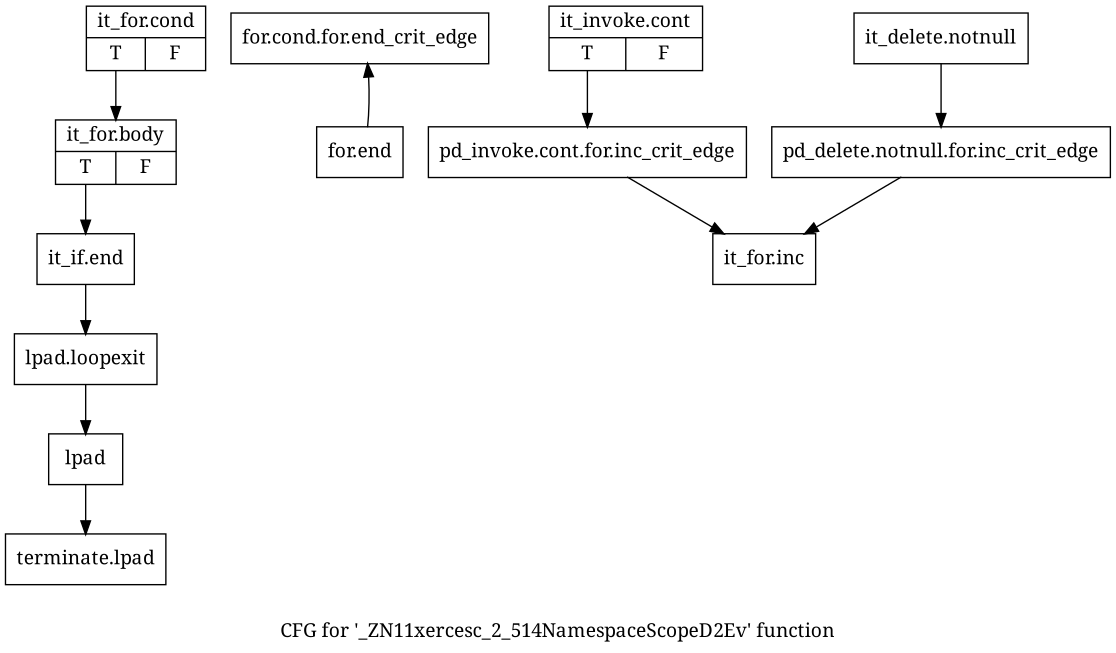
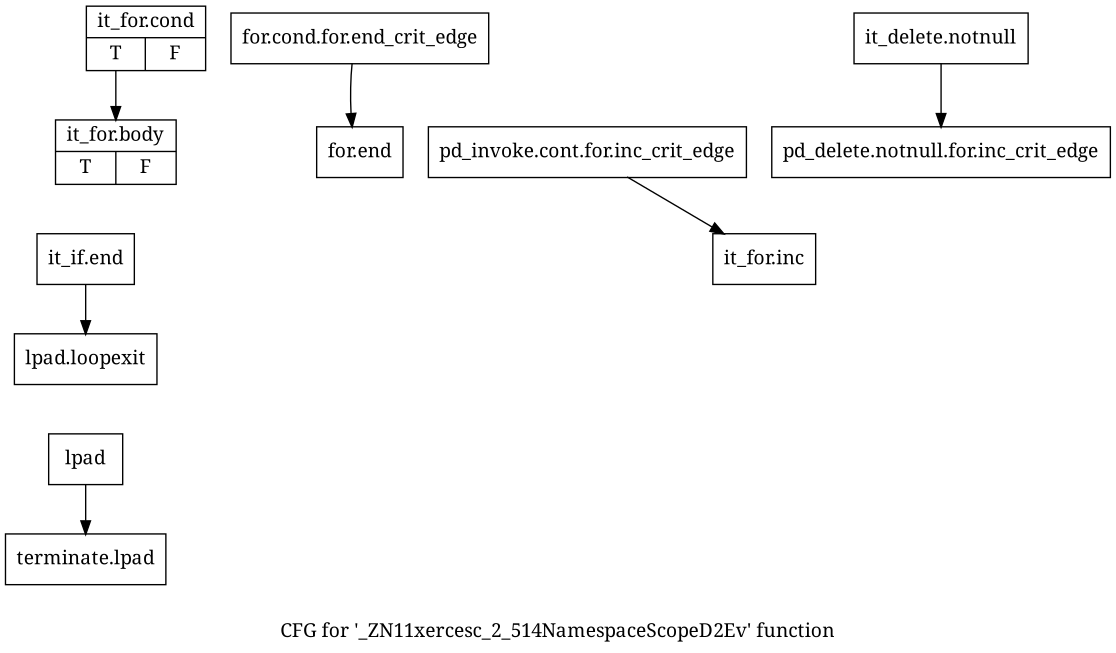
(626, 38) -> none
(369, 102) -> (351, 88)
(86, 202) -> none
(859, 202) -> none
(86, 402) -> none
